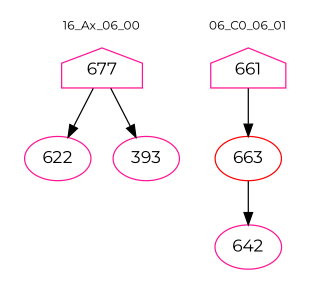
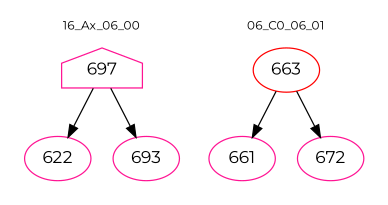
(102, 70) -> (102, 70)
(248, 70) -> (242, 159)
(248, 106) -> (267, 109)
(146, 159) -> (146, 159)
(248, 247) -> (331, 159)
